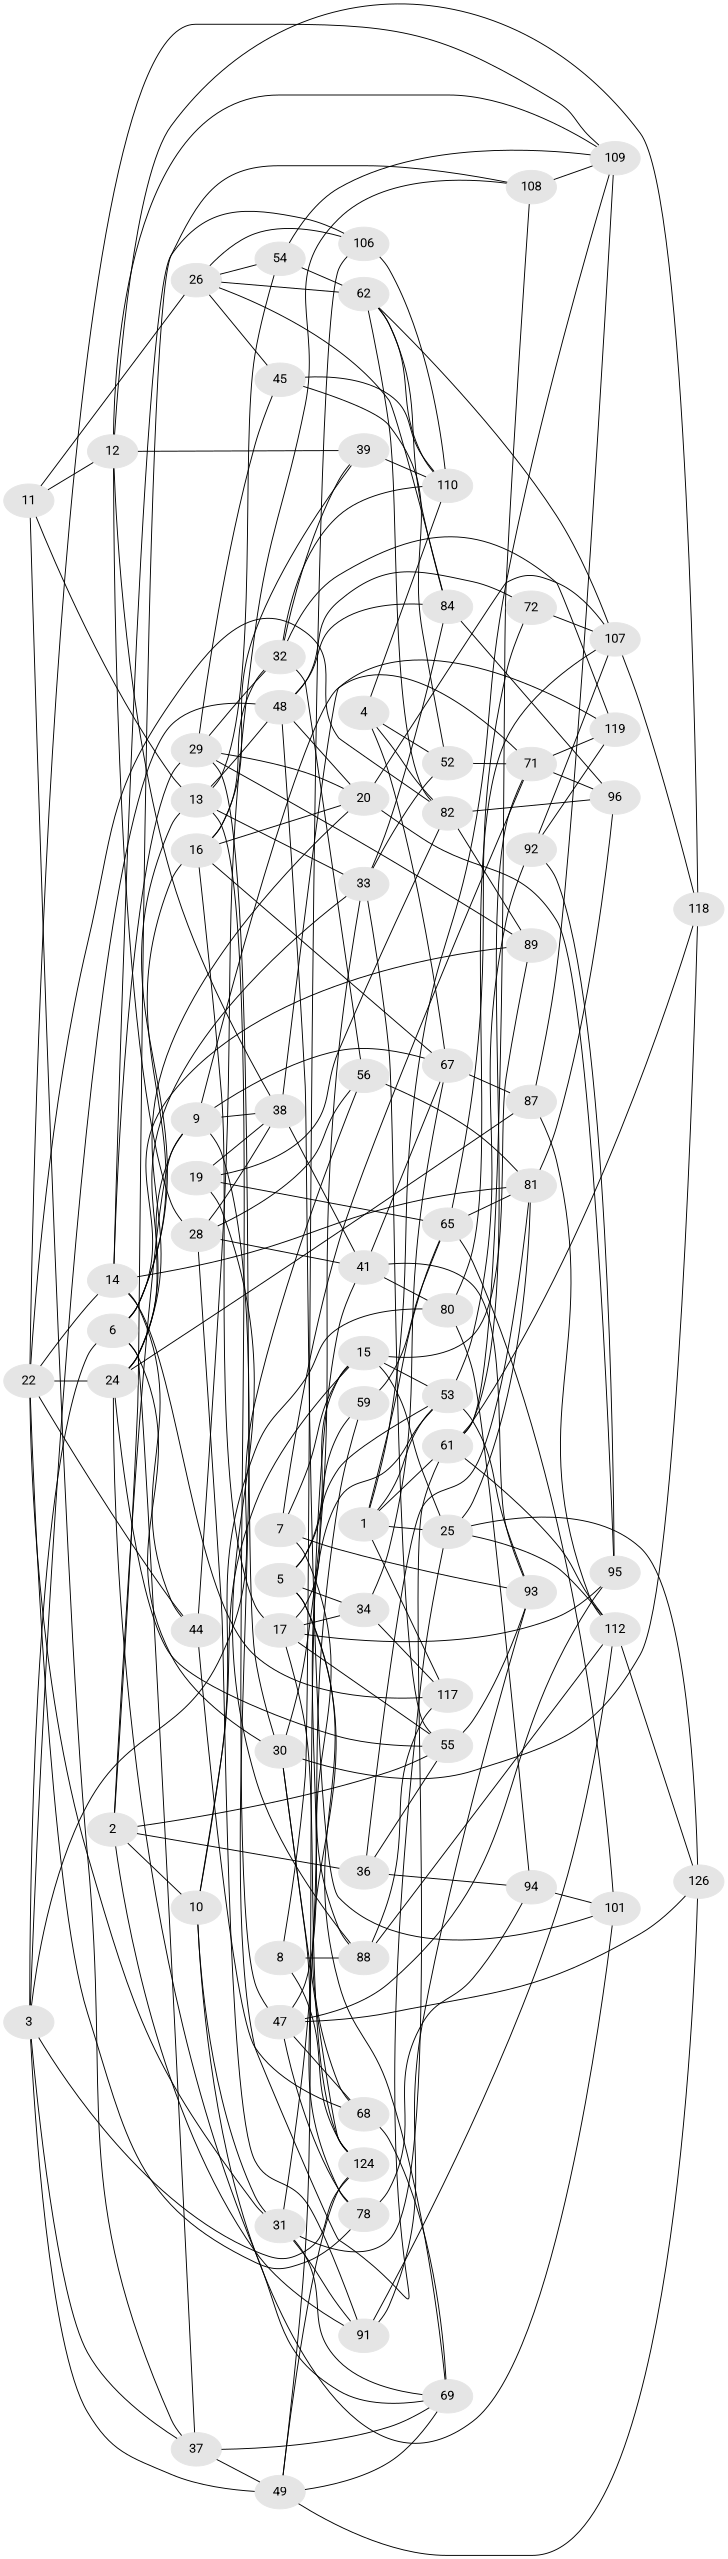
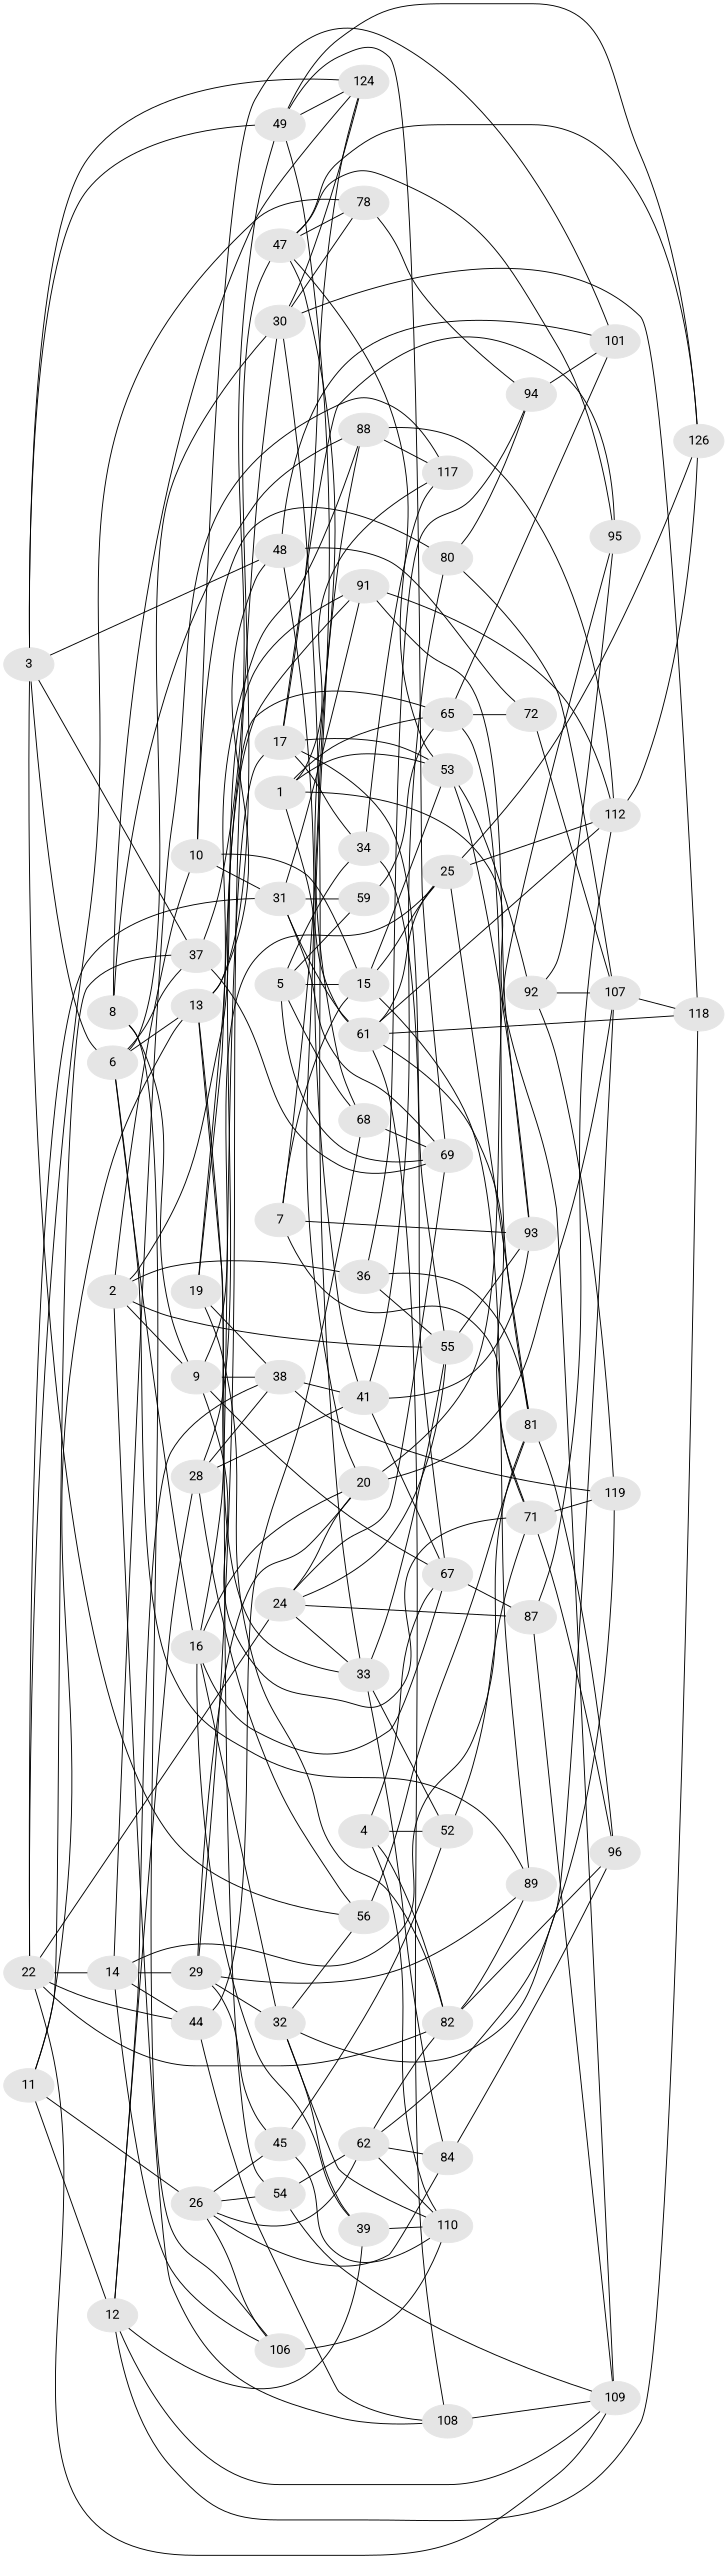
(339, 621) -> none
(157, 1251) -> (162, 1192)
(408, 1528) -> (403, 976)
